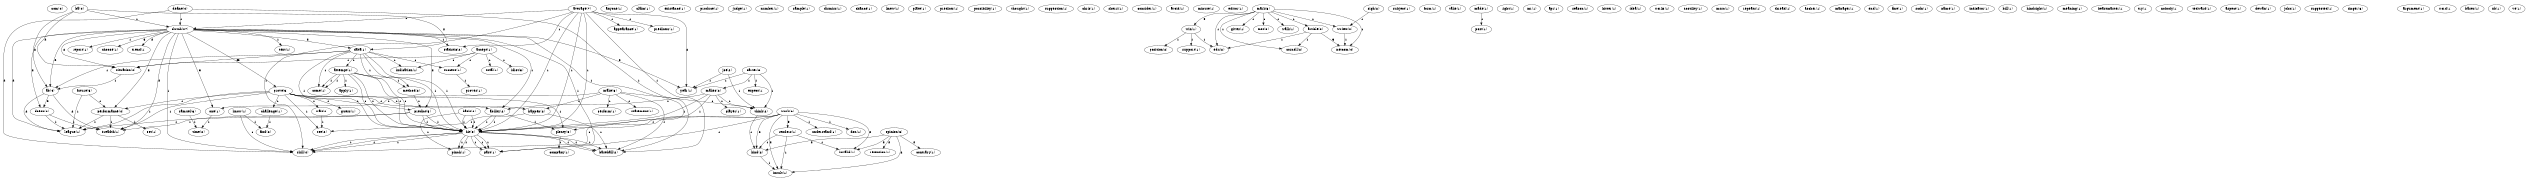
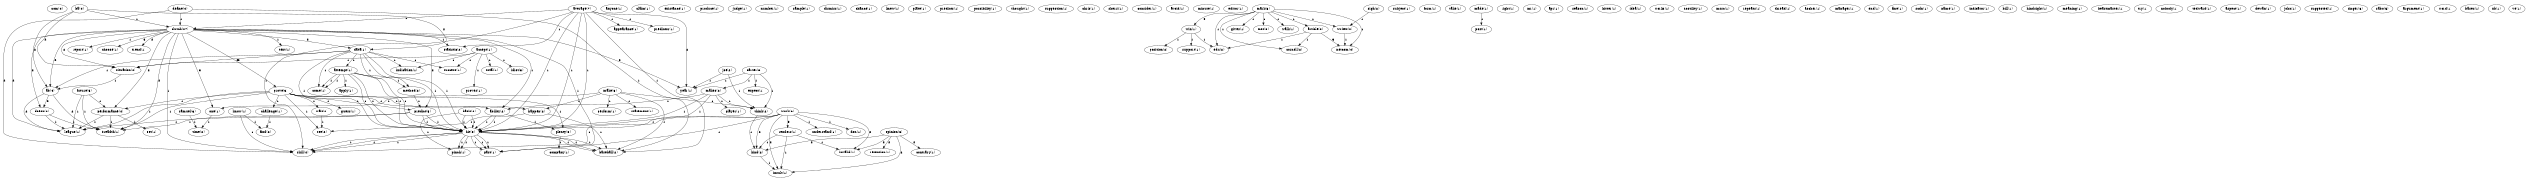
none -> (2382, 9)
(549, 52) -> none
(462, 80) -> (476, 69)
none -> (84, 115)
